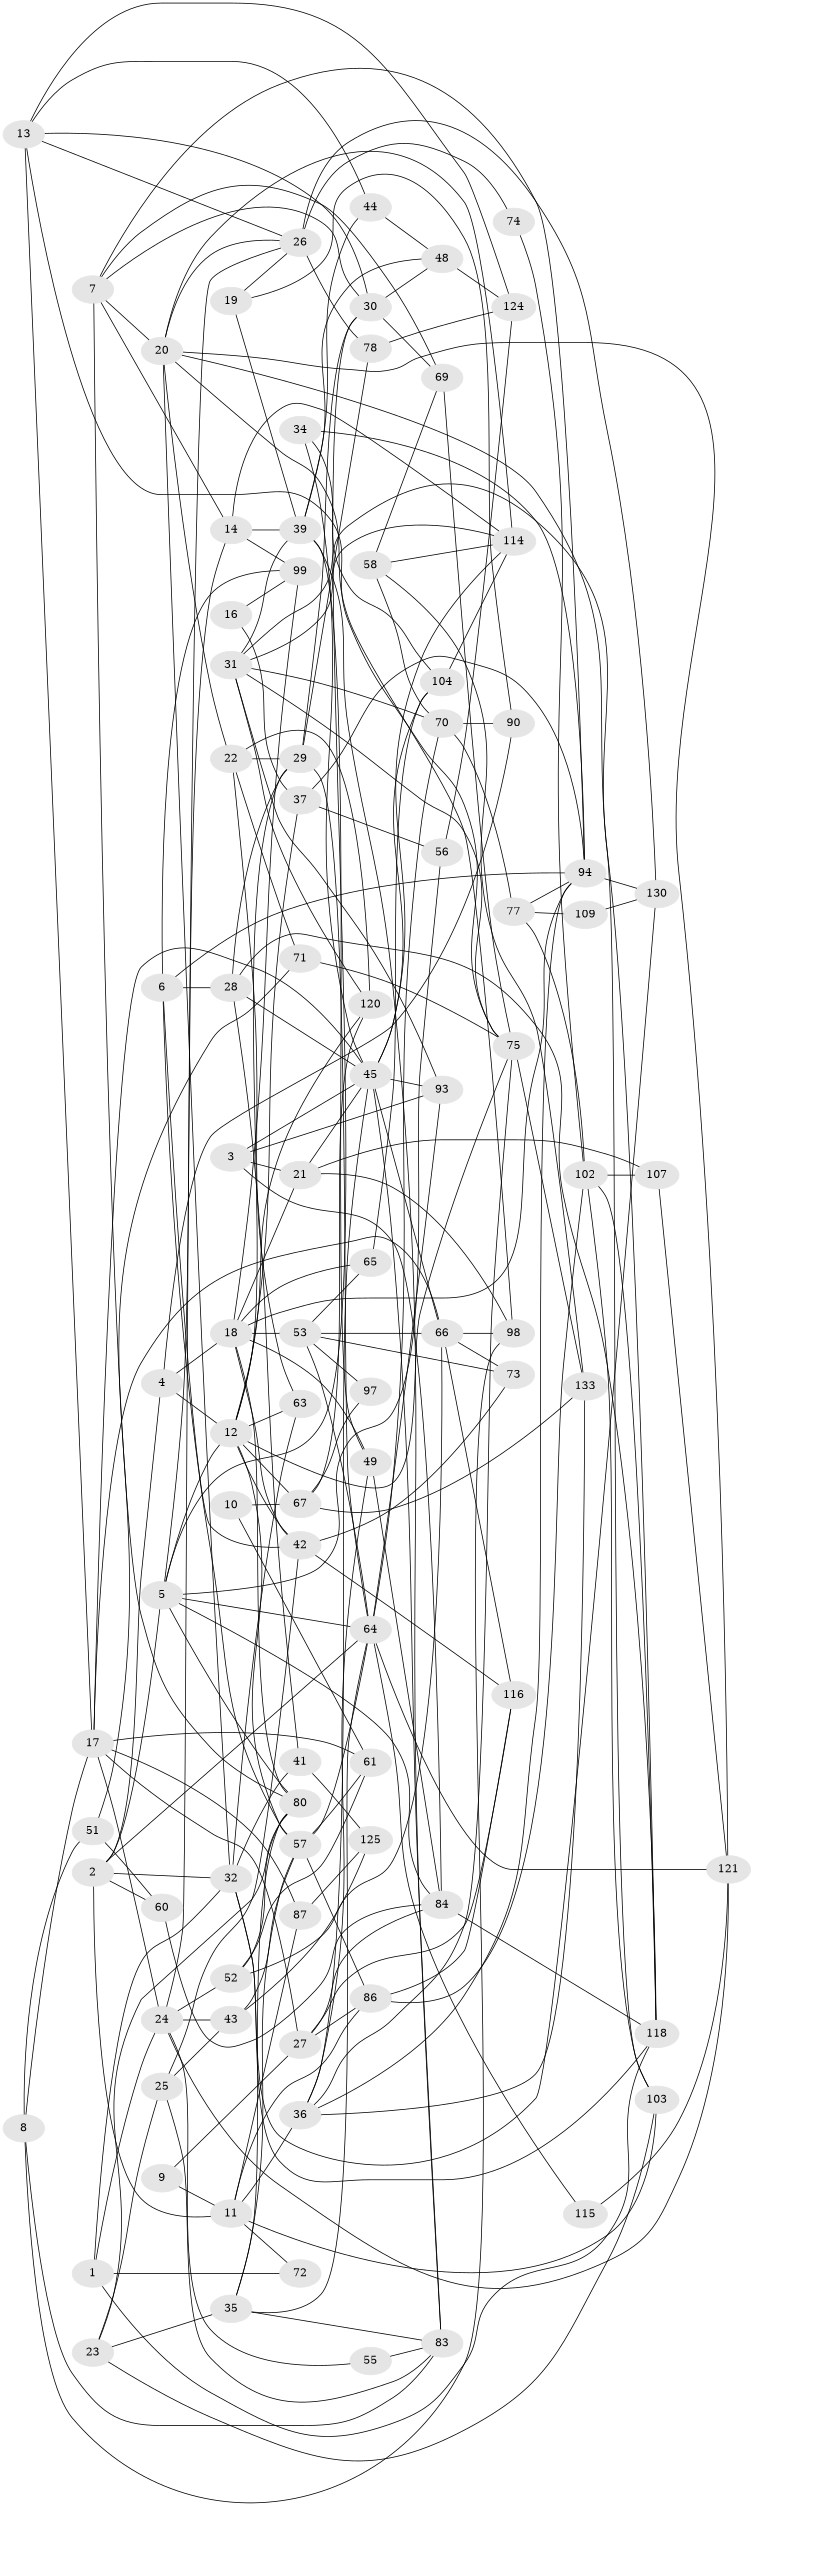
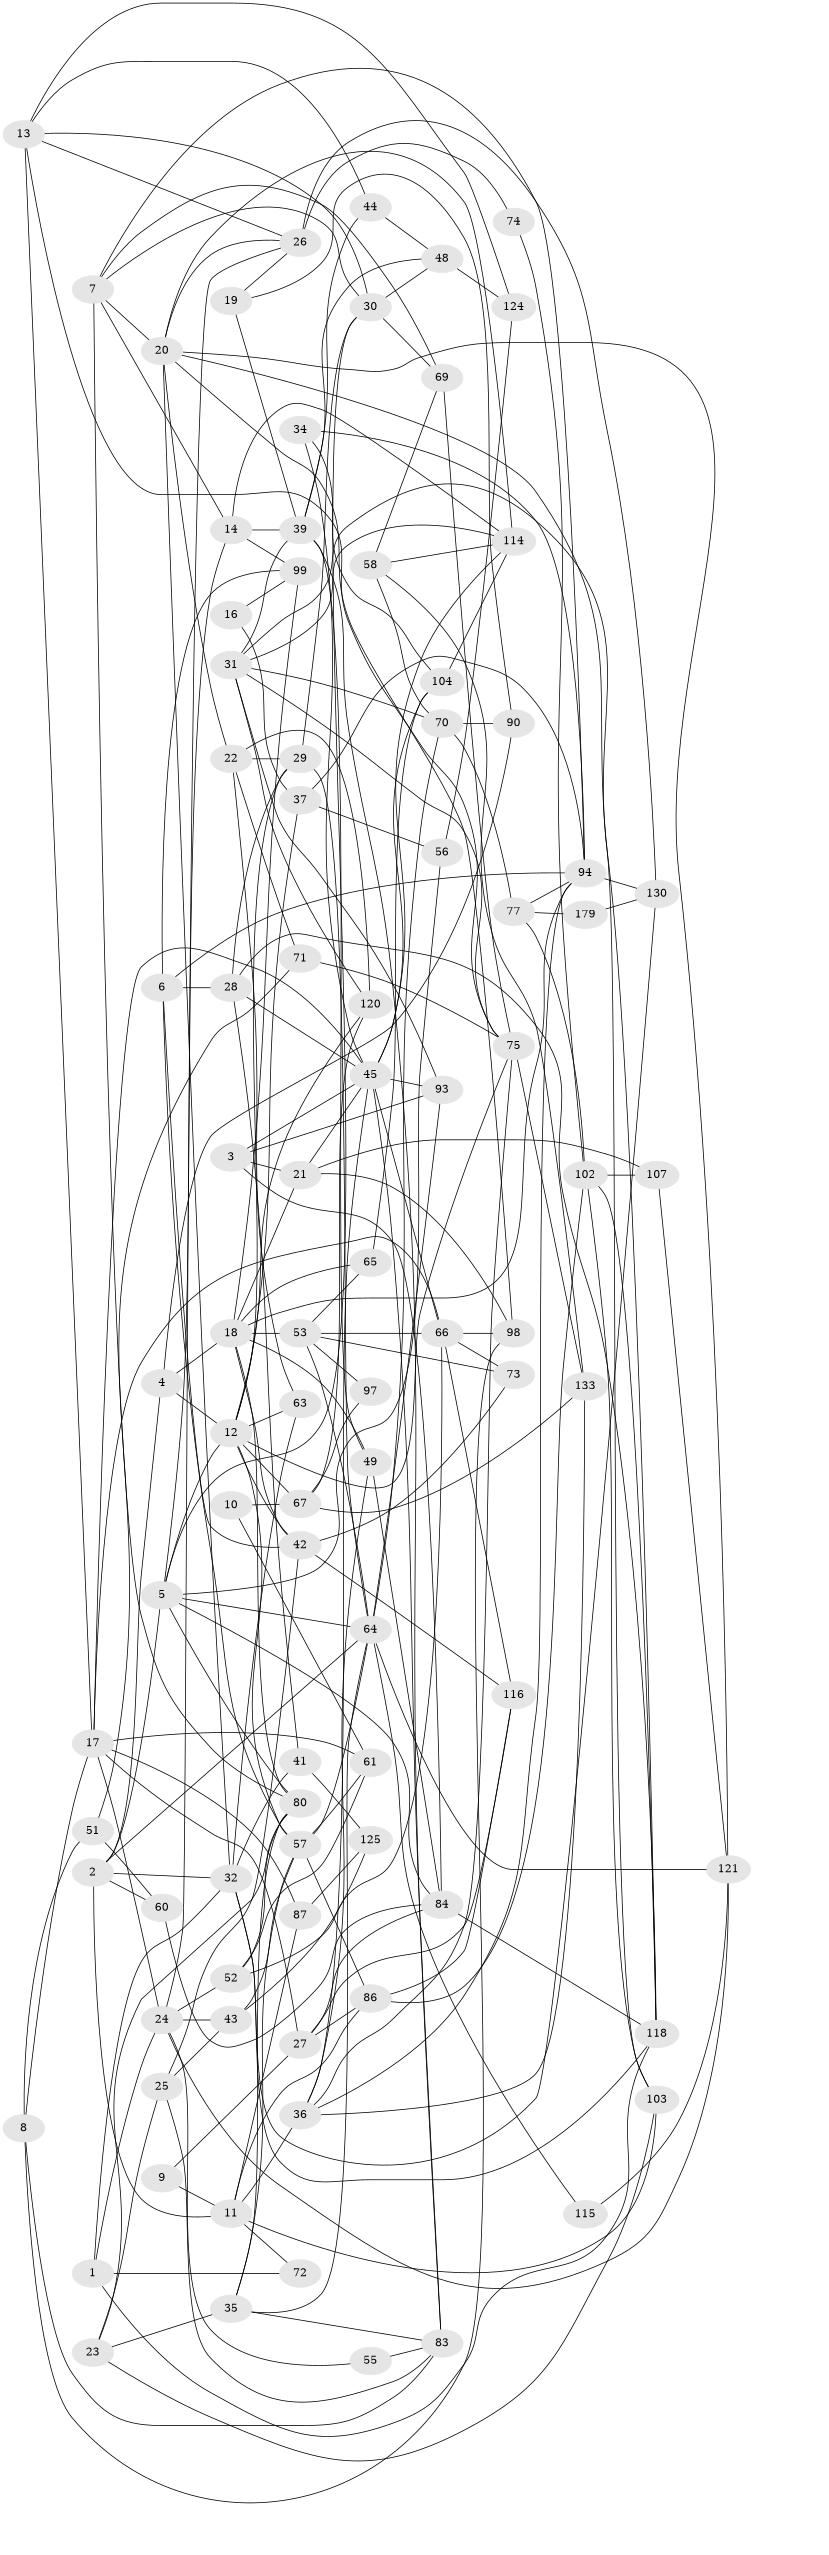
(371, 349) -> none
(585, 915) -> (585, 915)
